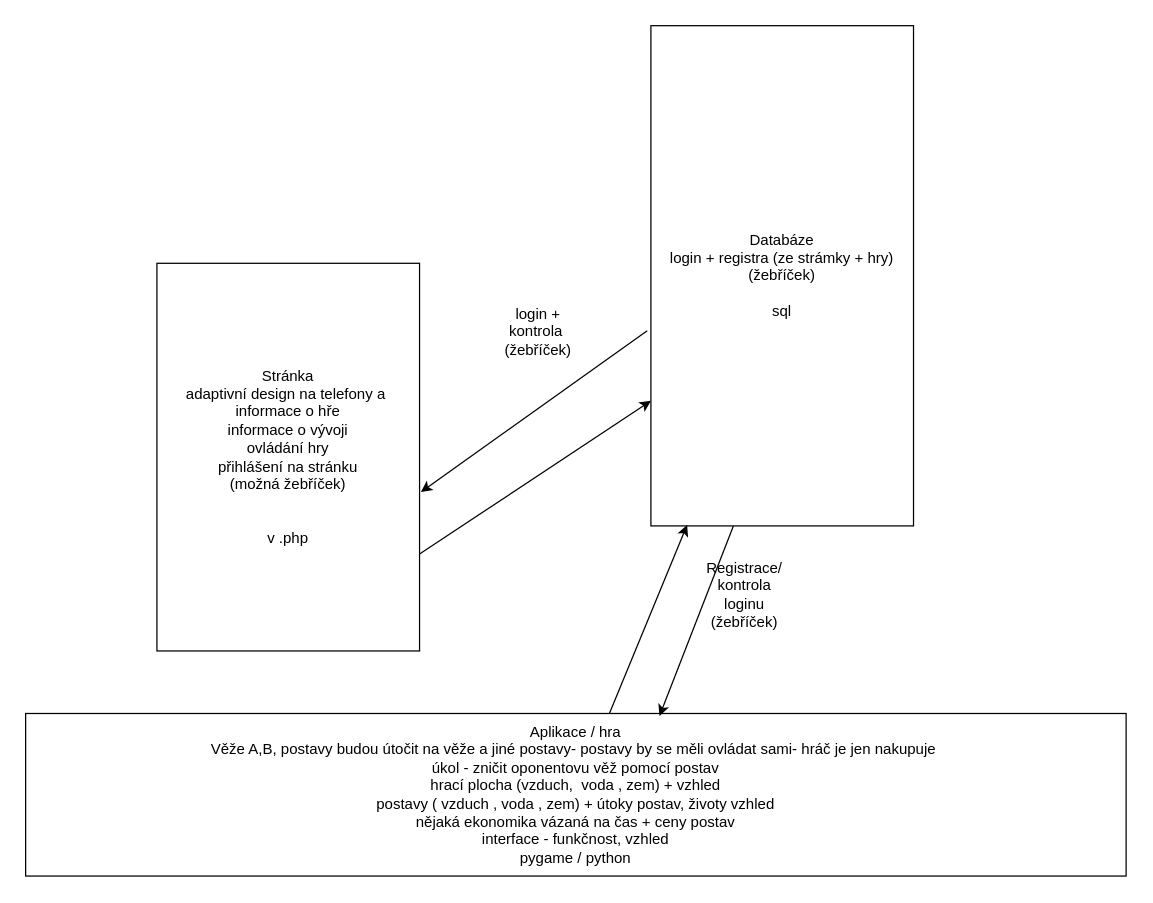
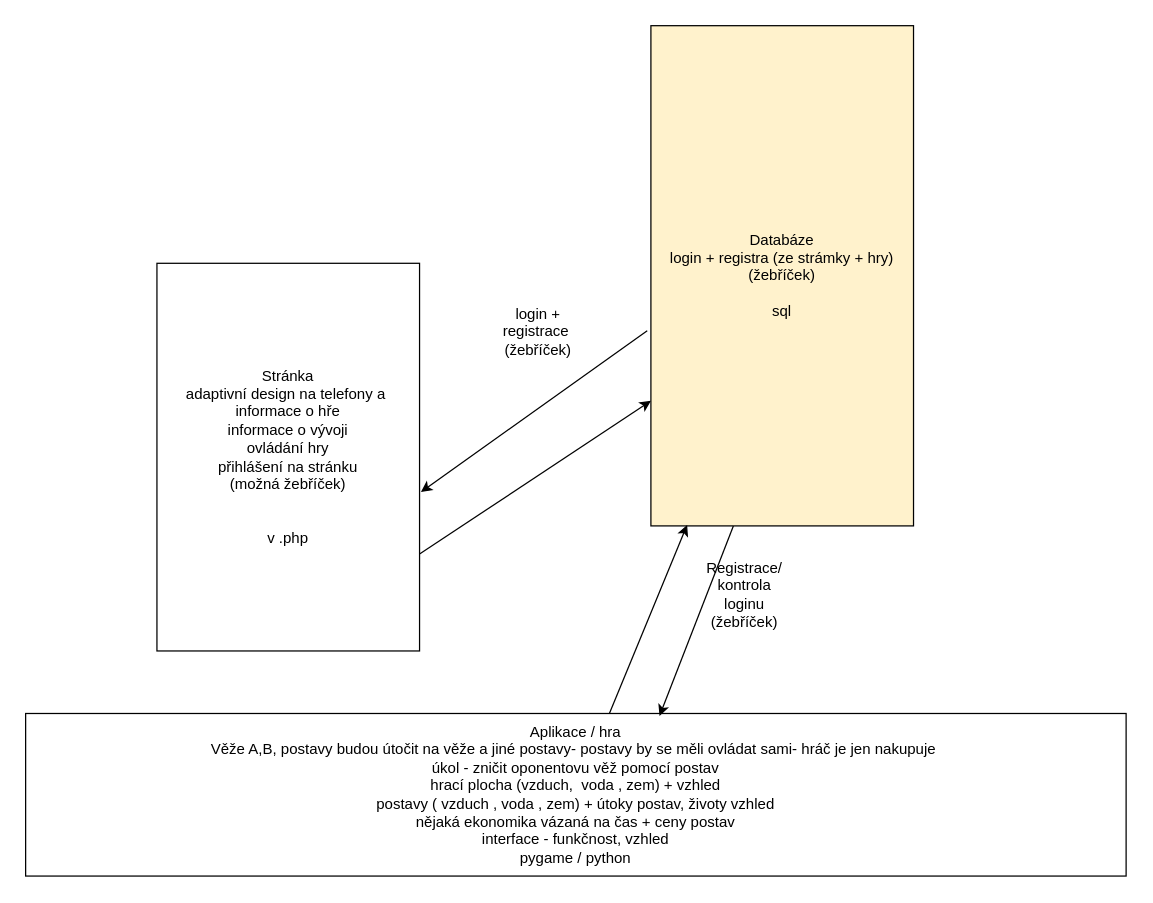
(782, 276) -> (782, 276)
(538, 332) -> (538, 332)
